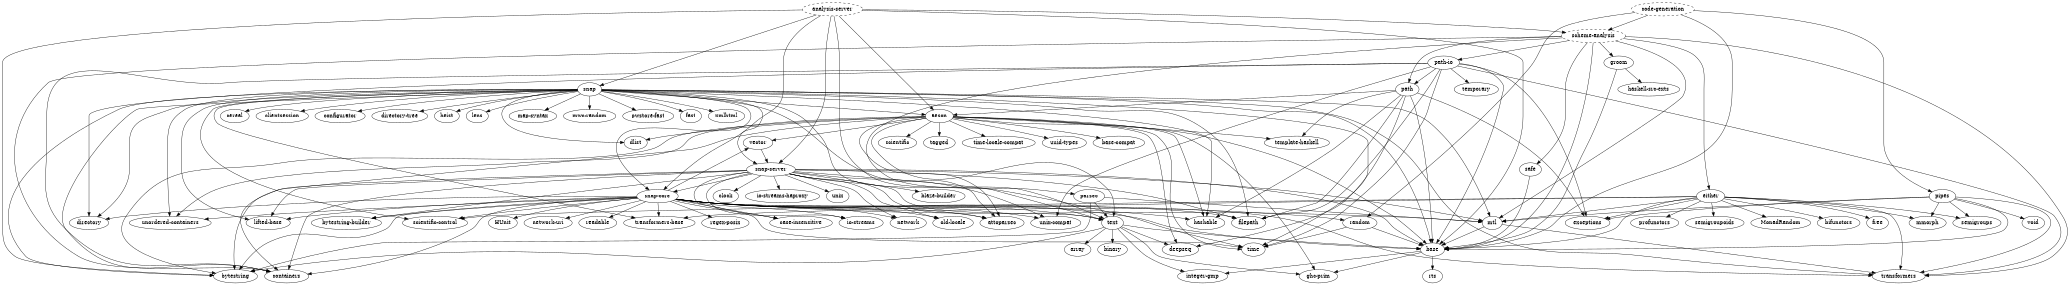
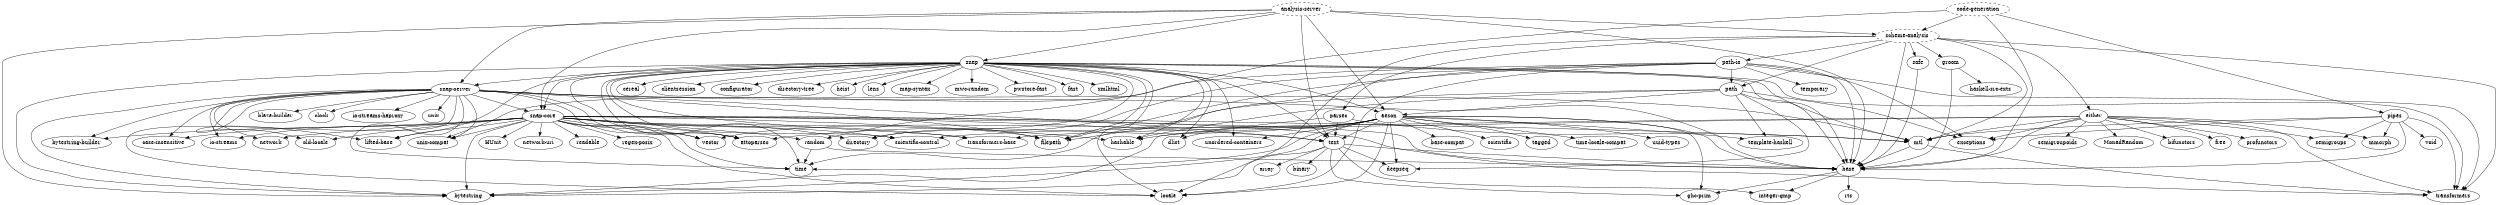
(764, 154) -> (572, 113)
(337, 211) -> none
(287, 276) -> (1168, 196)
